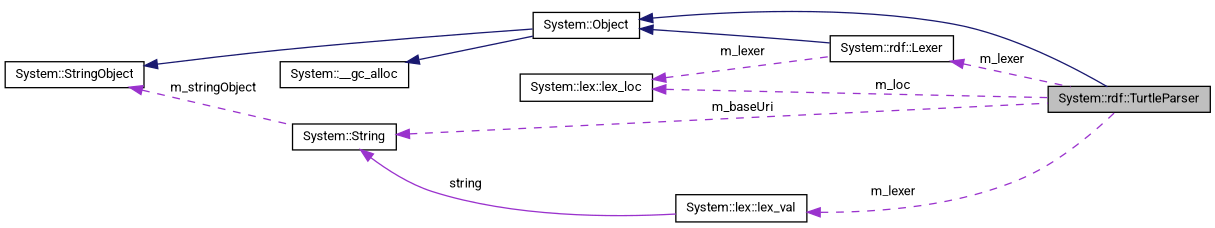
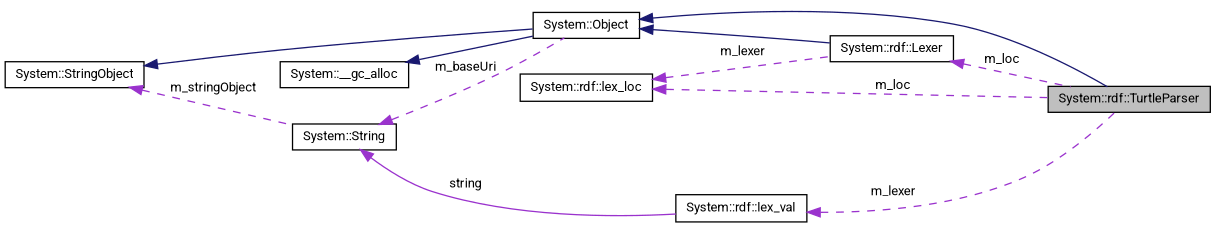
(1001, 60) -> (1001, 60)
(586, 88) -> (586, 88)
(729, 119) -> (480, 83)
(741, 208) -> (741, 208)
